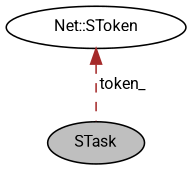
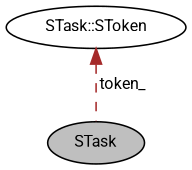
(96, 27) -> (96, 27)
